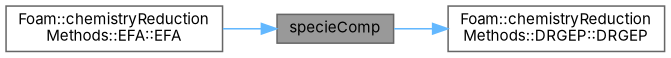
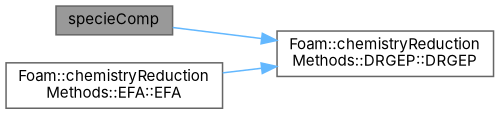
(242, 29) -> (242, 71)
